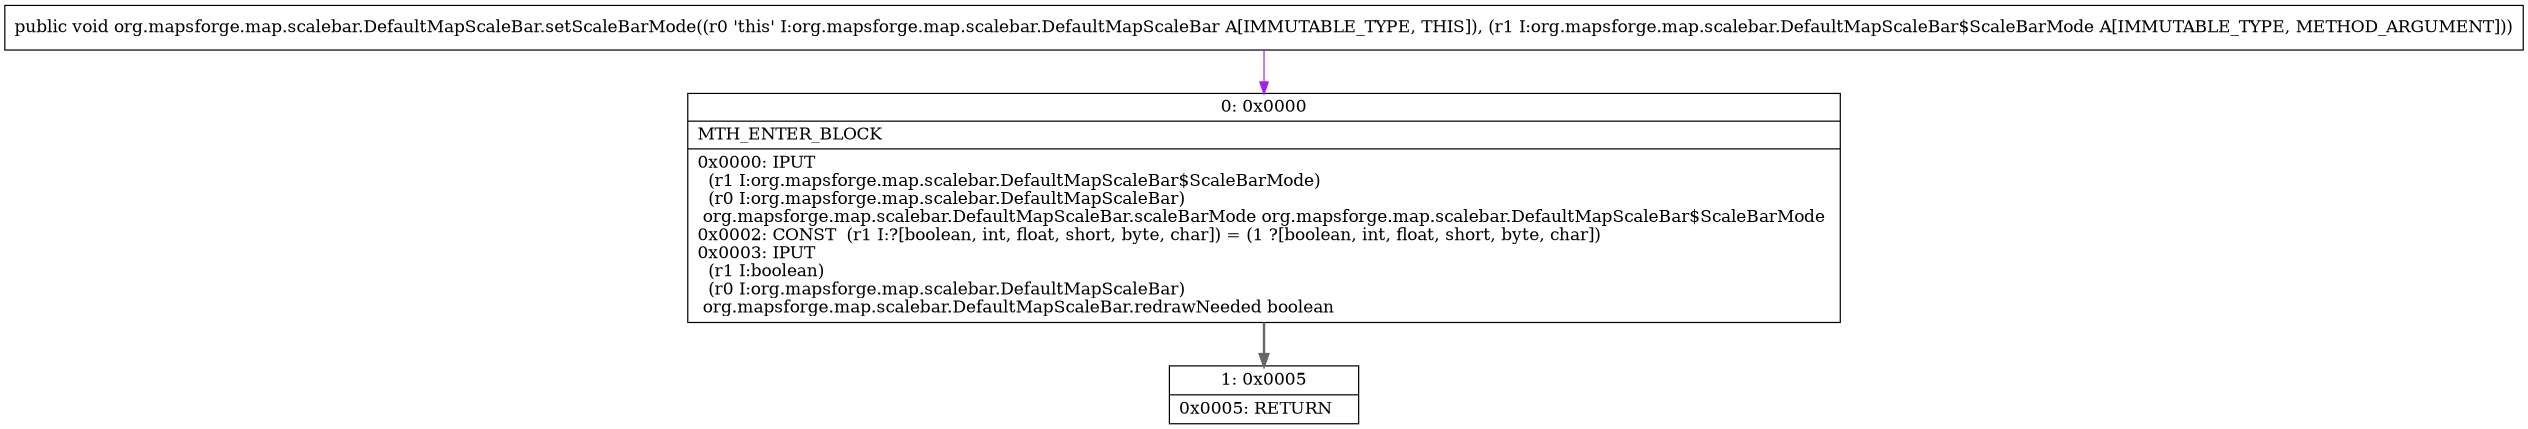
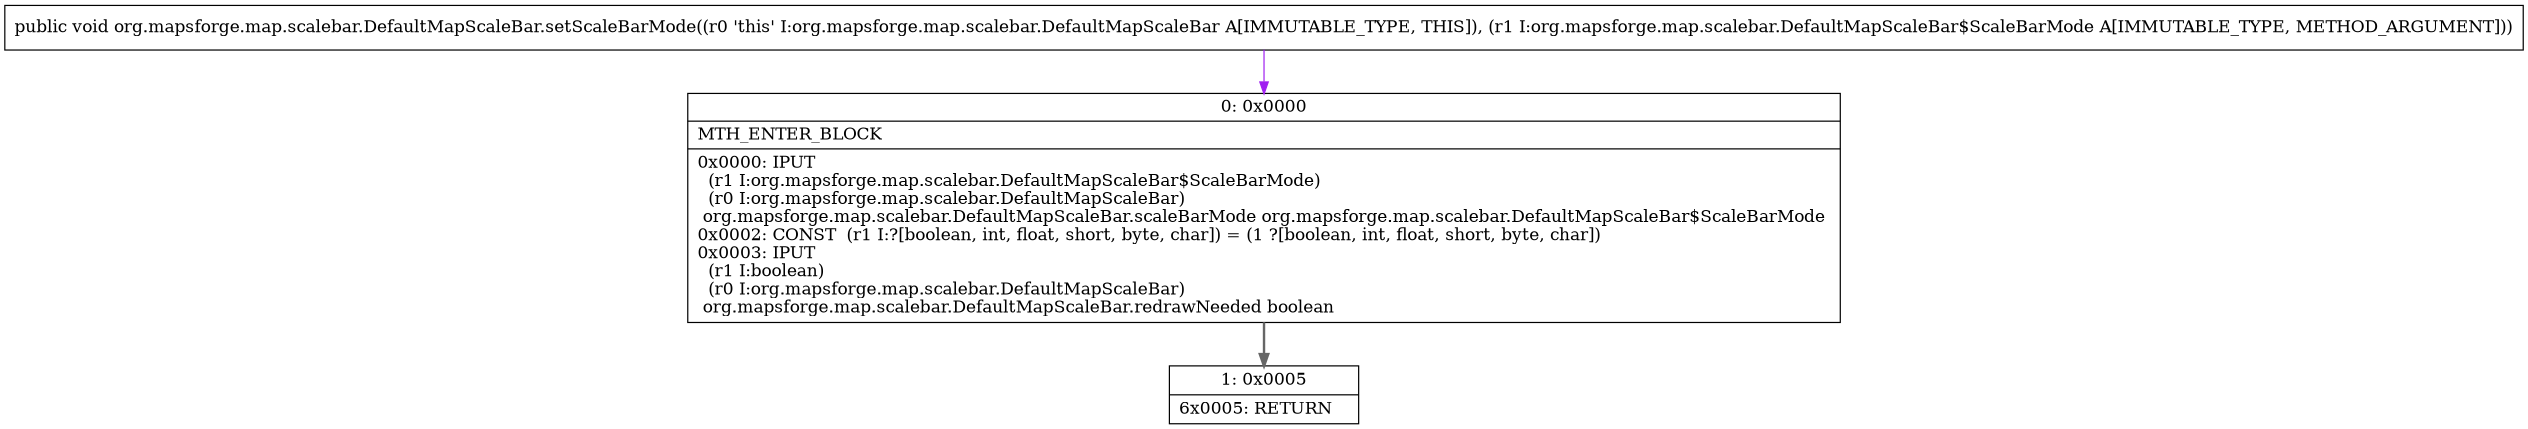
(1264, 409) -> (1264, 409)
